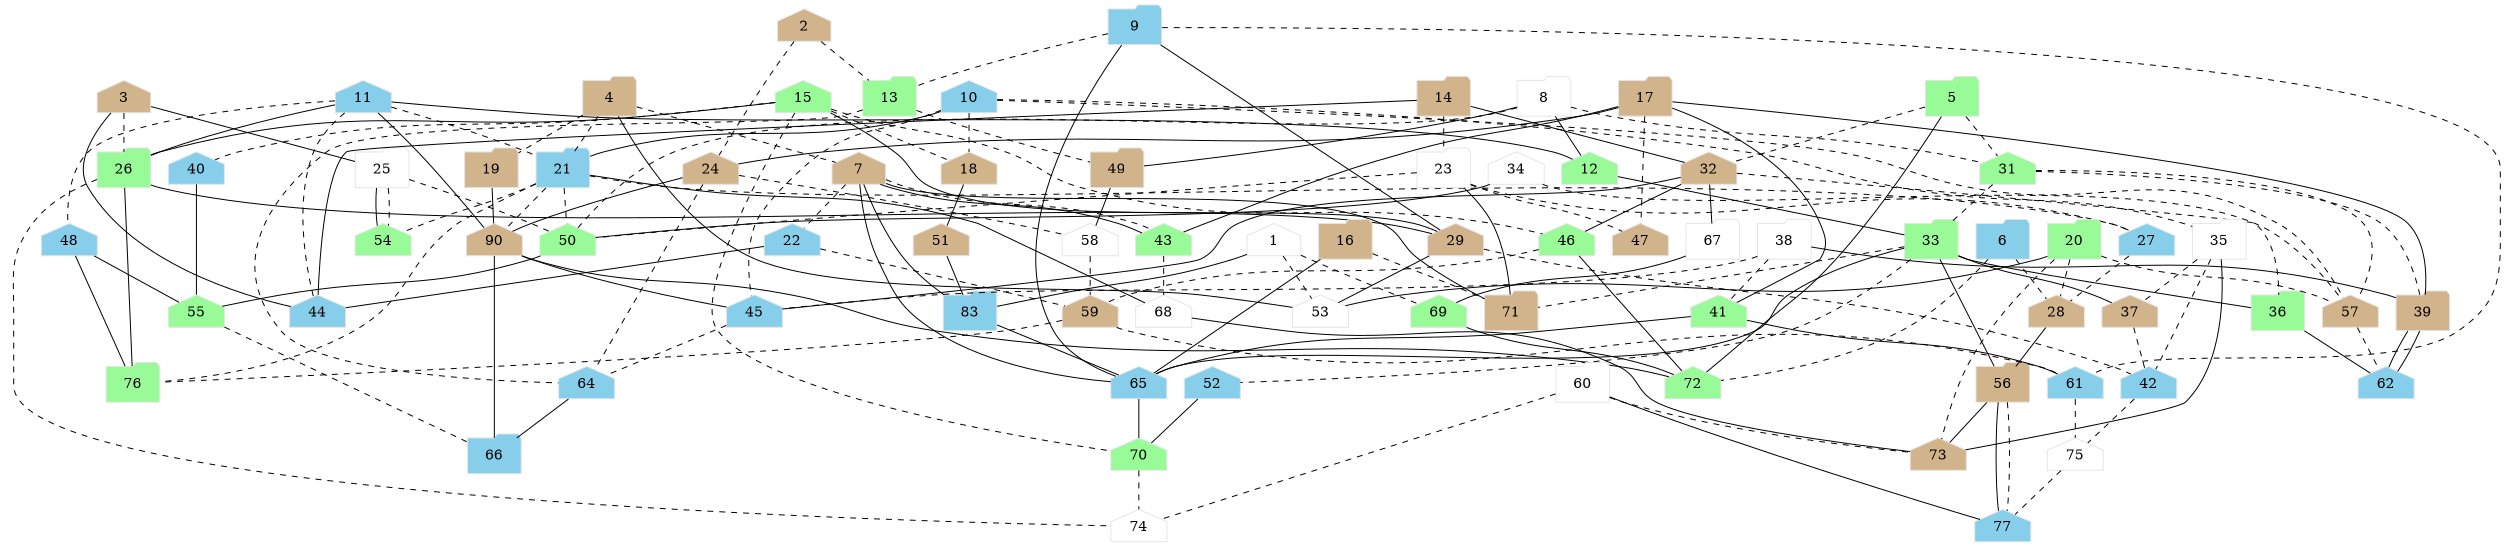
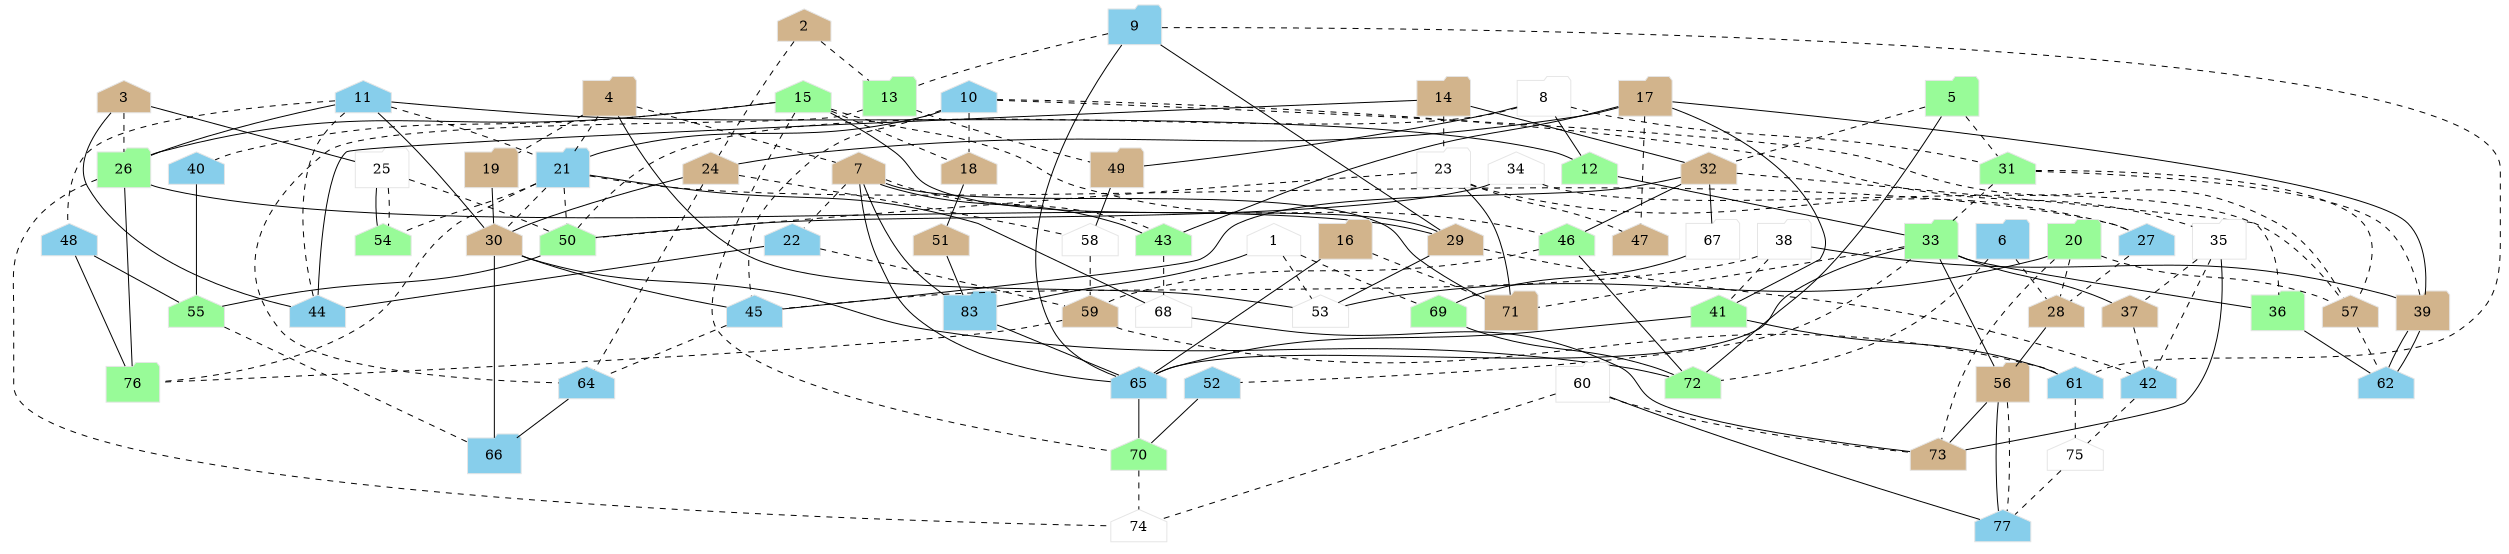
(494, 241) -> (494, 241)
